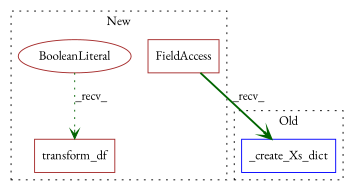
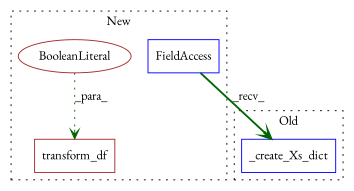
(184, 56) -> (184, 56)
(91, 96) -> (91, 96)
